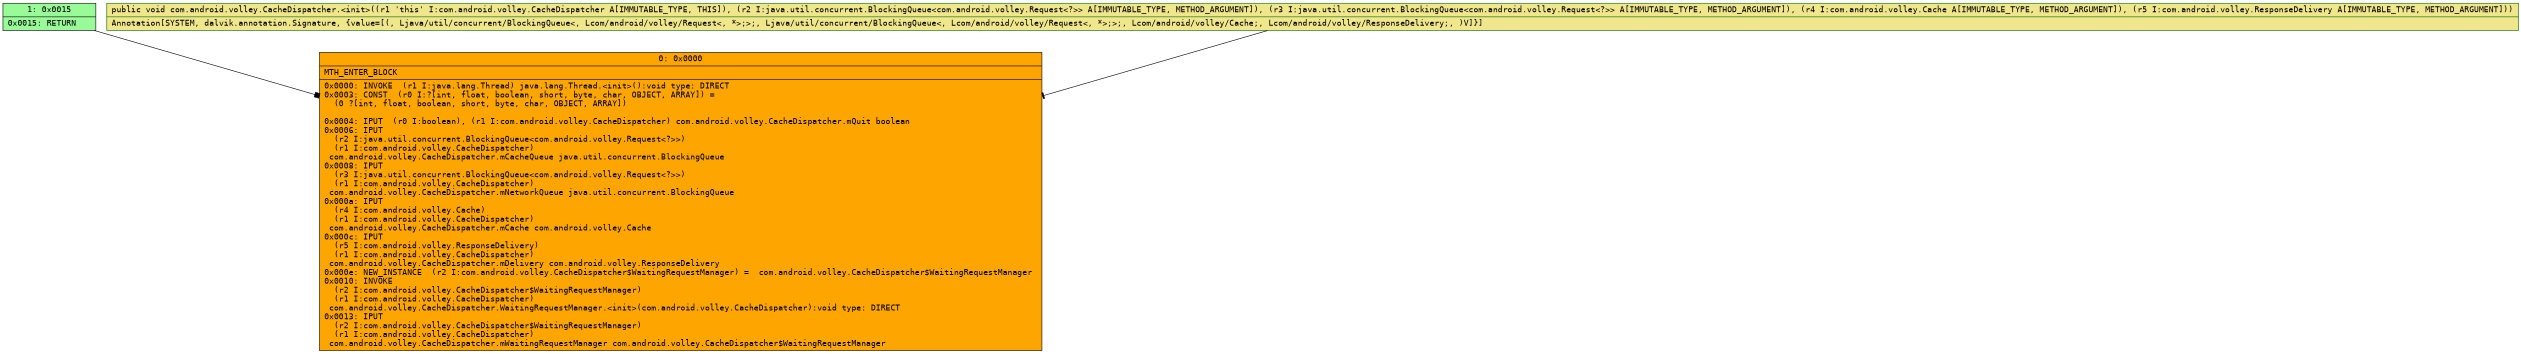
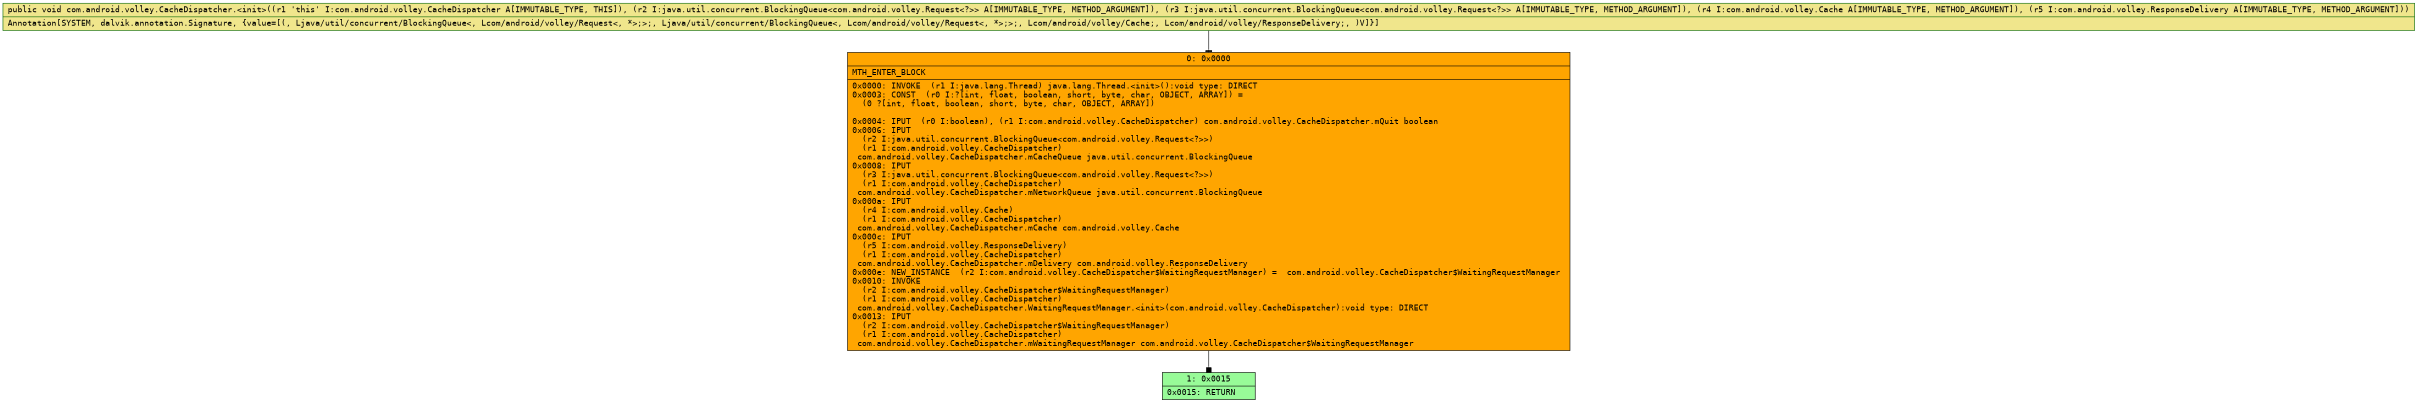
(204, 62) -> (1209, 359)
